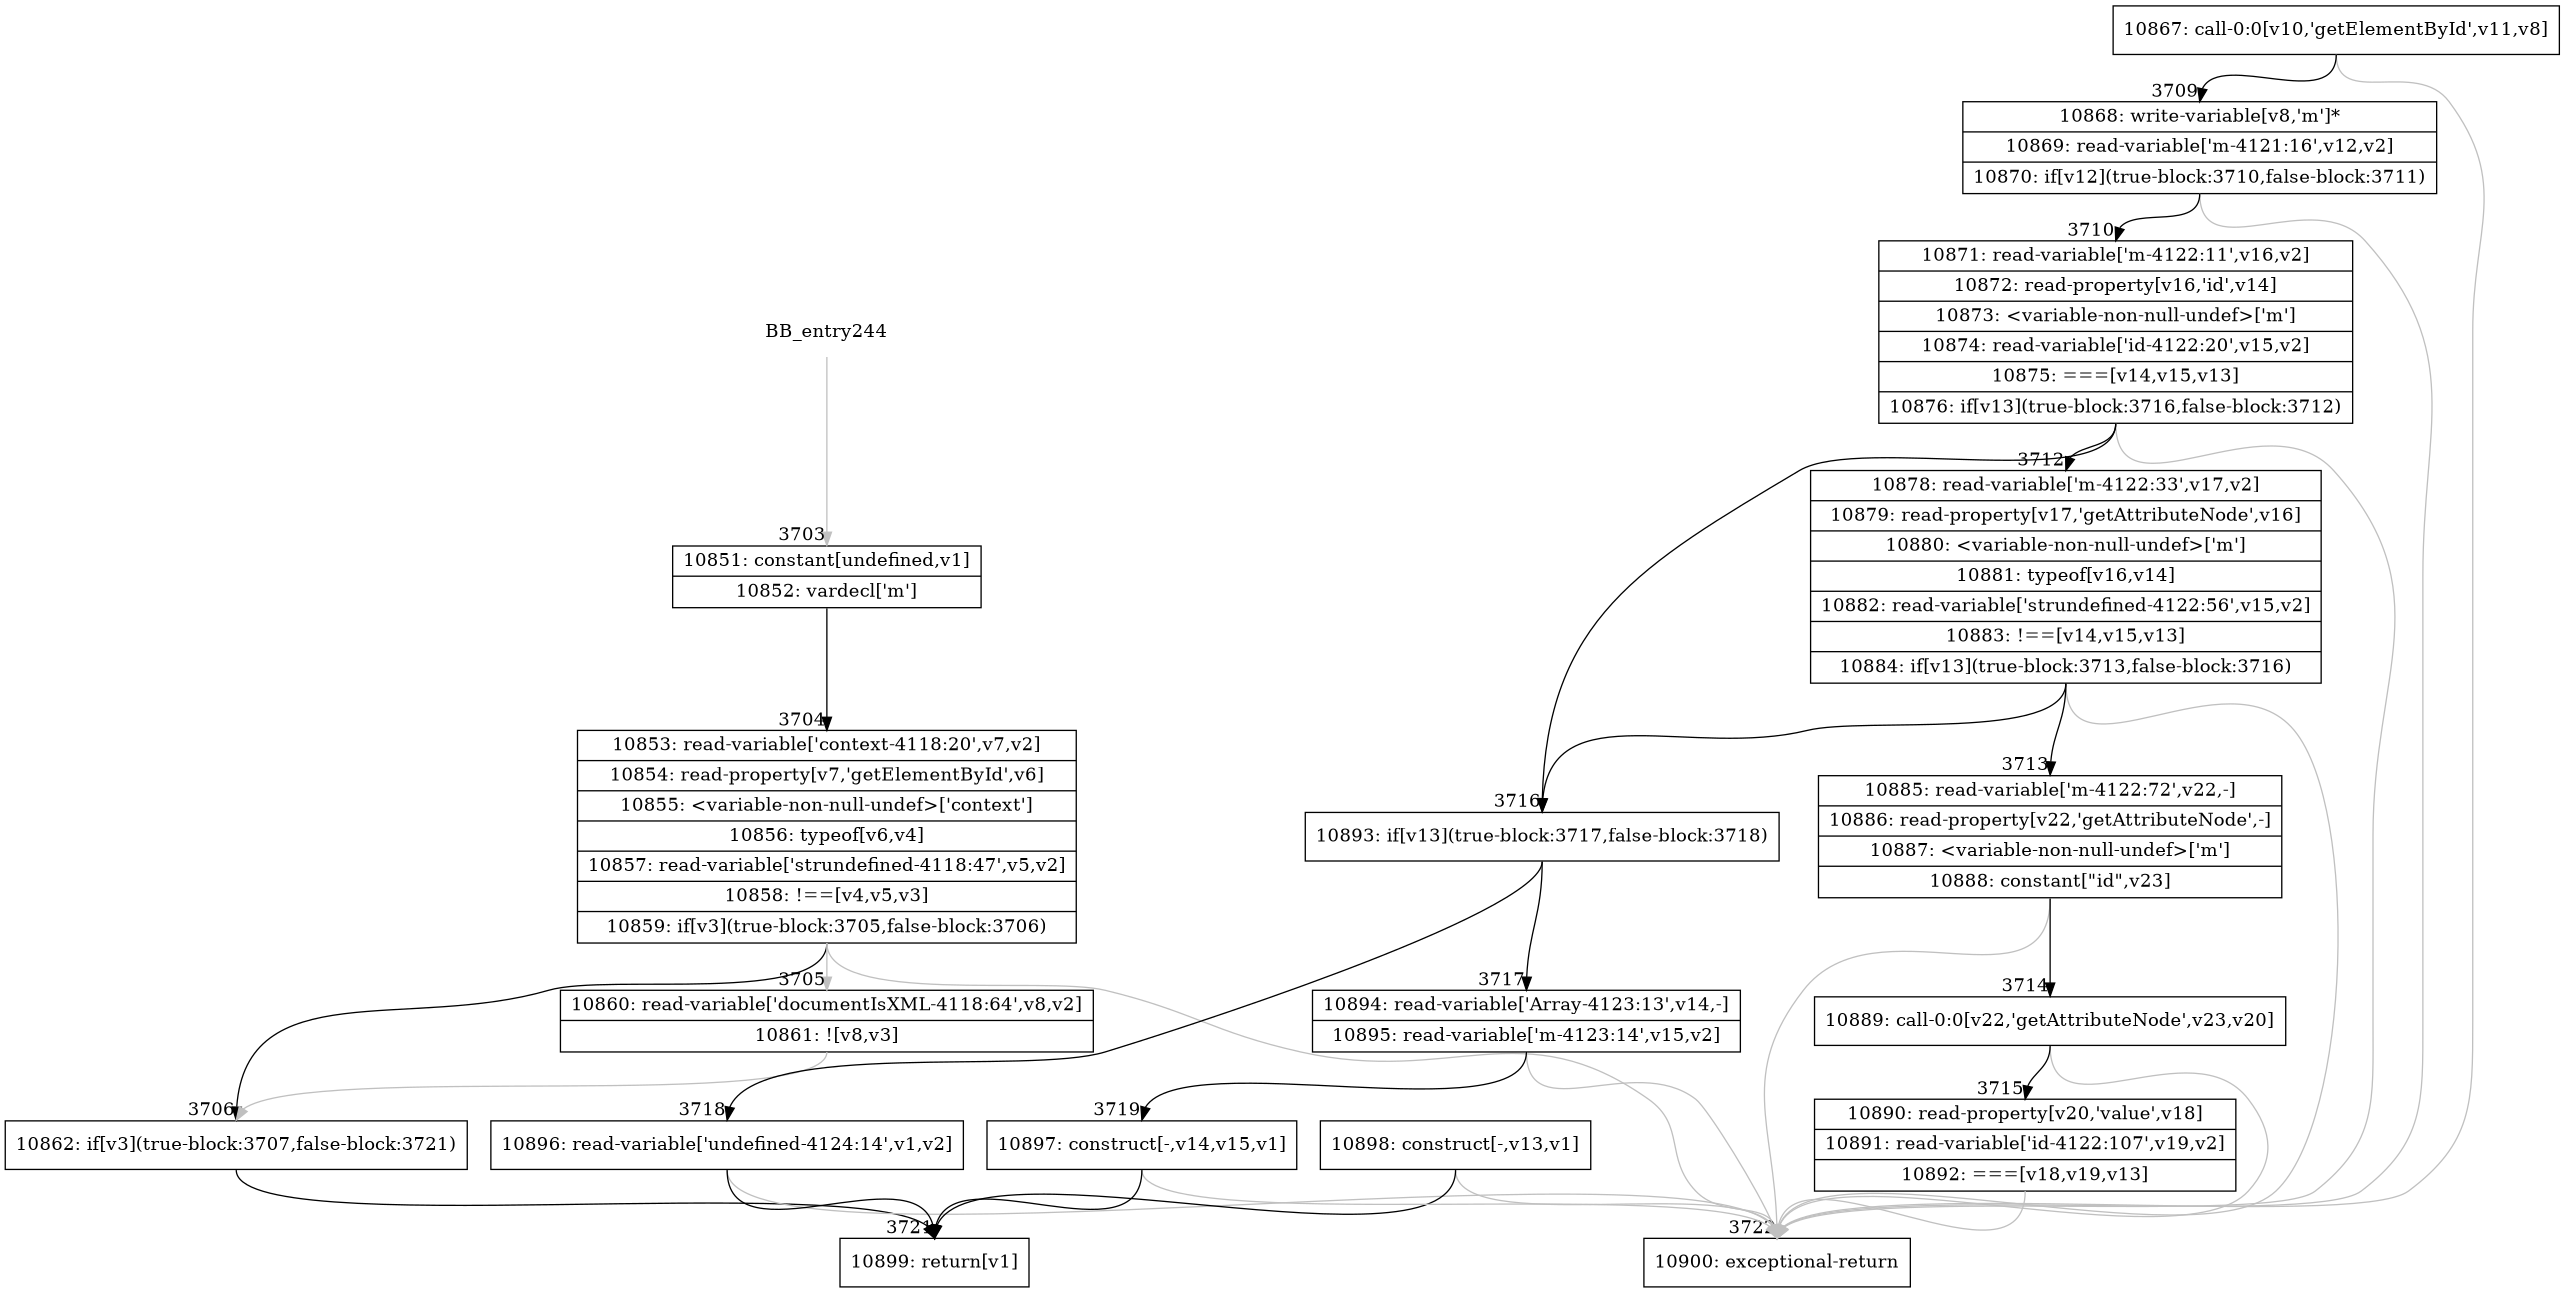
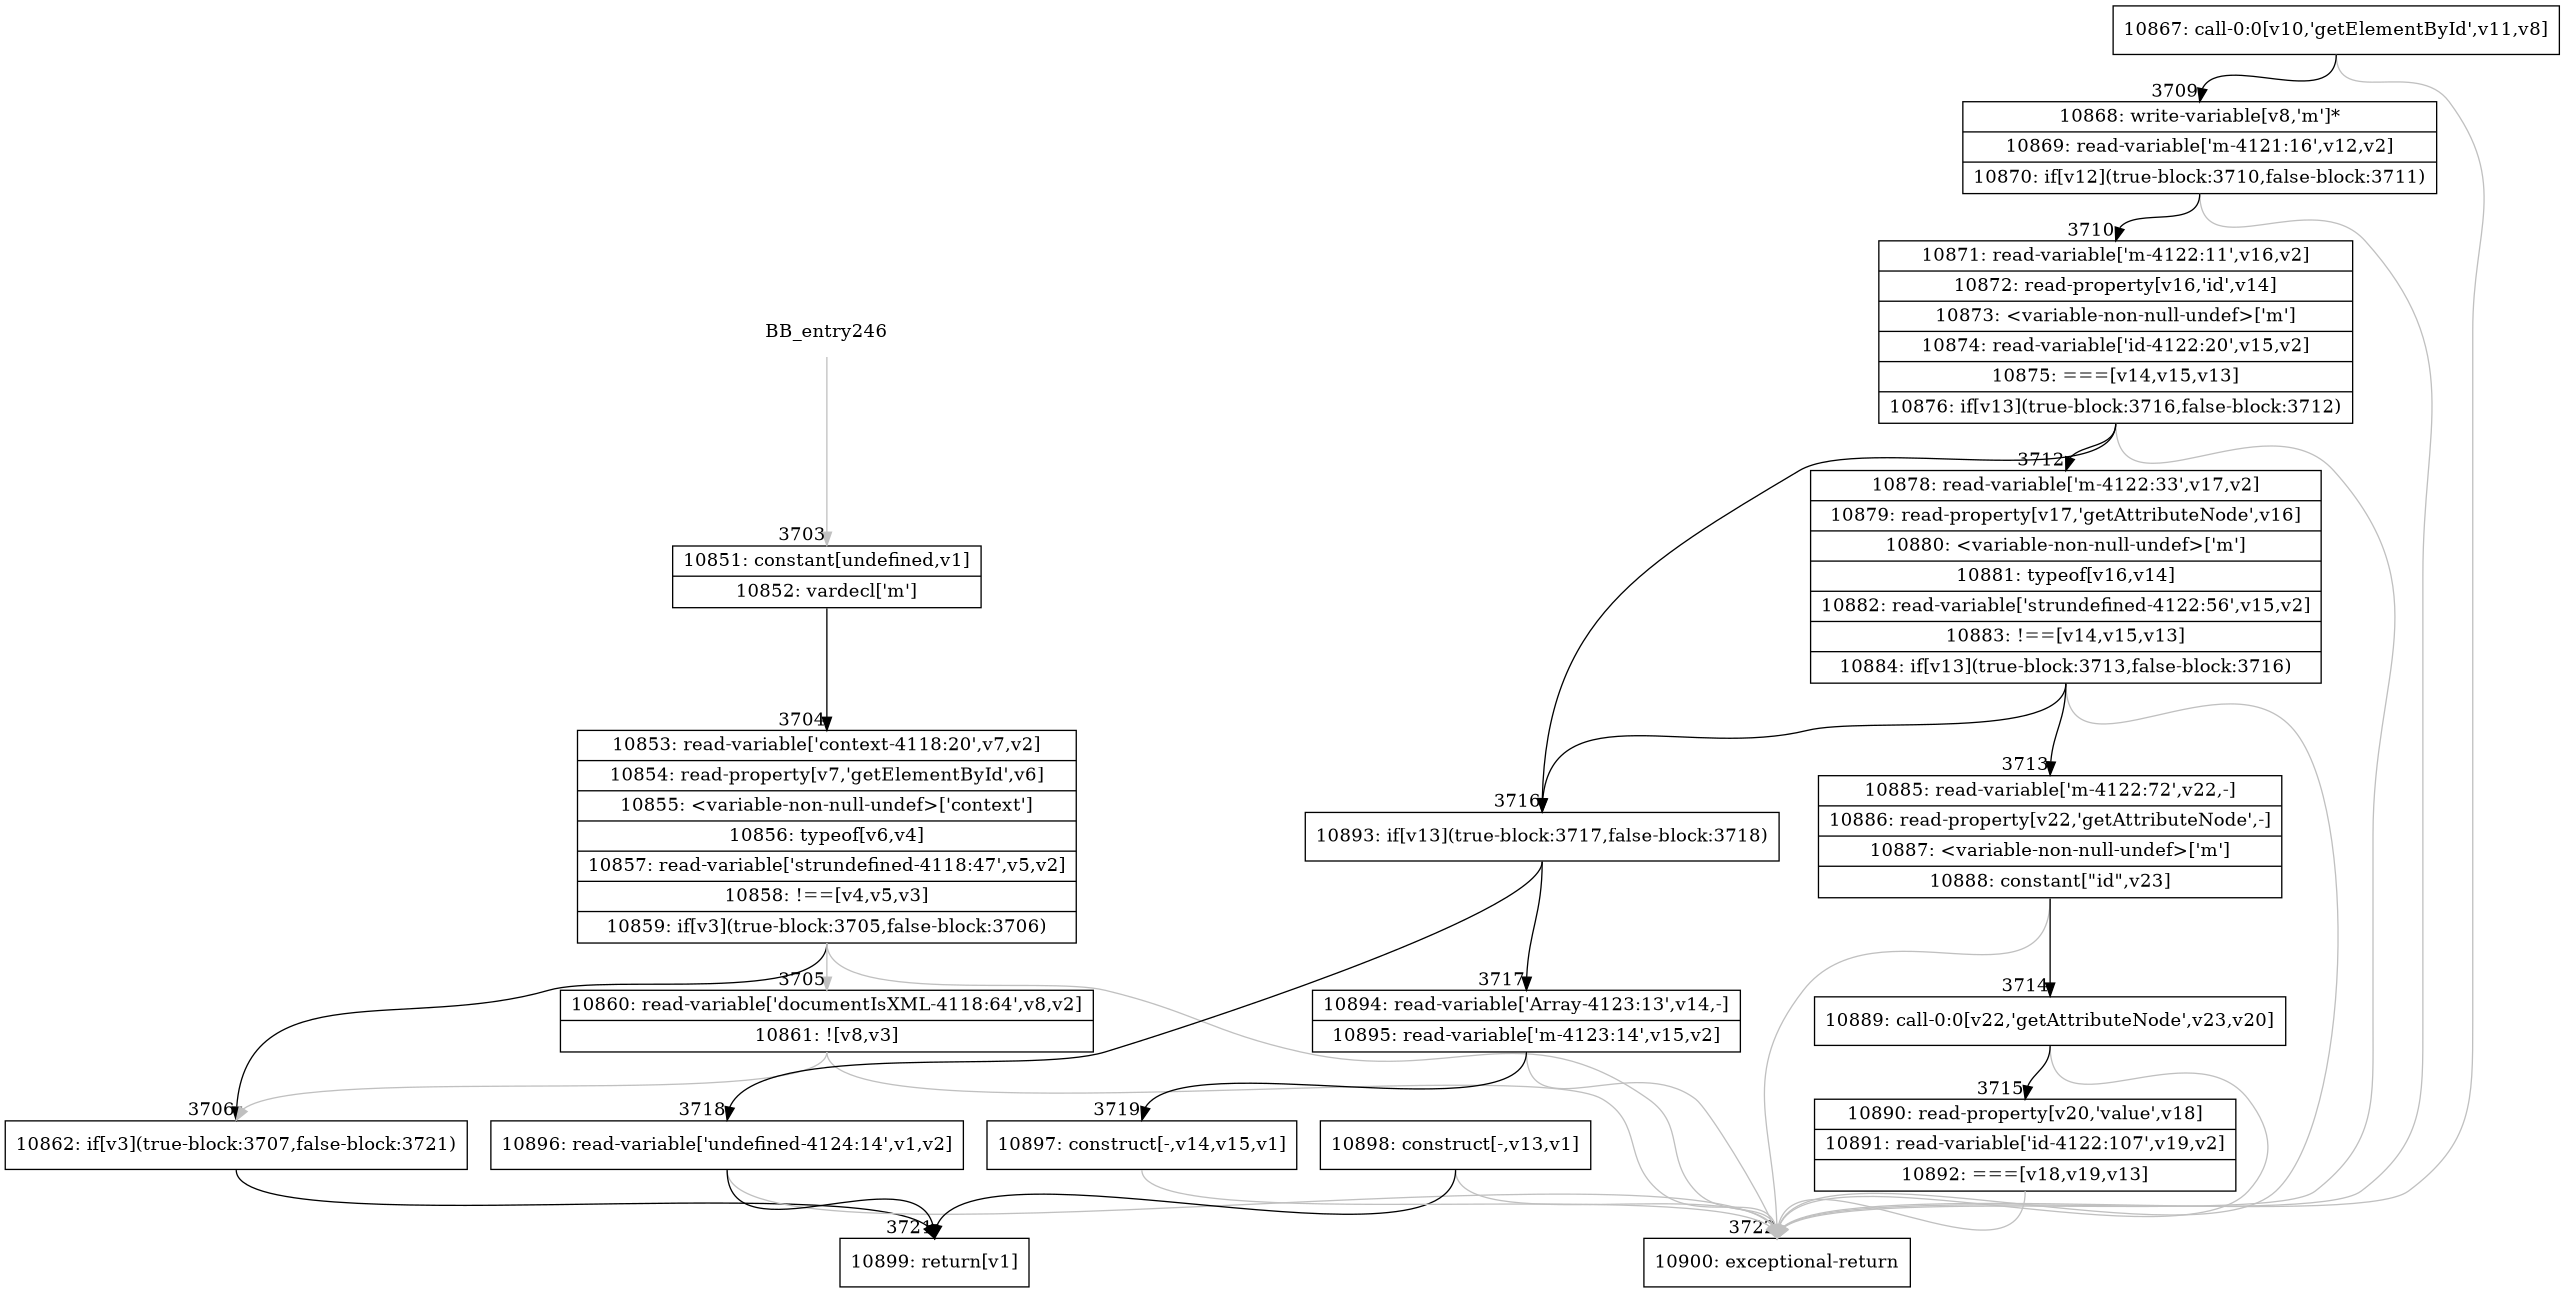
(827, 332) -> (827, 332)
none -> (1150, 1092)
(1039, 1204) -> none
